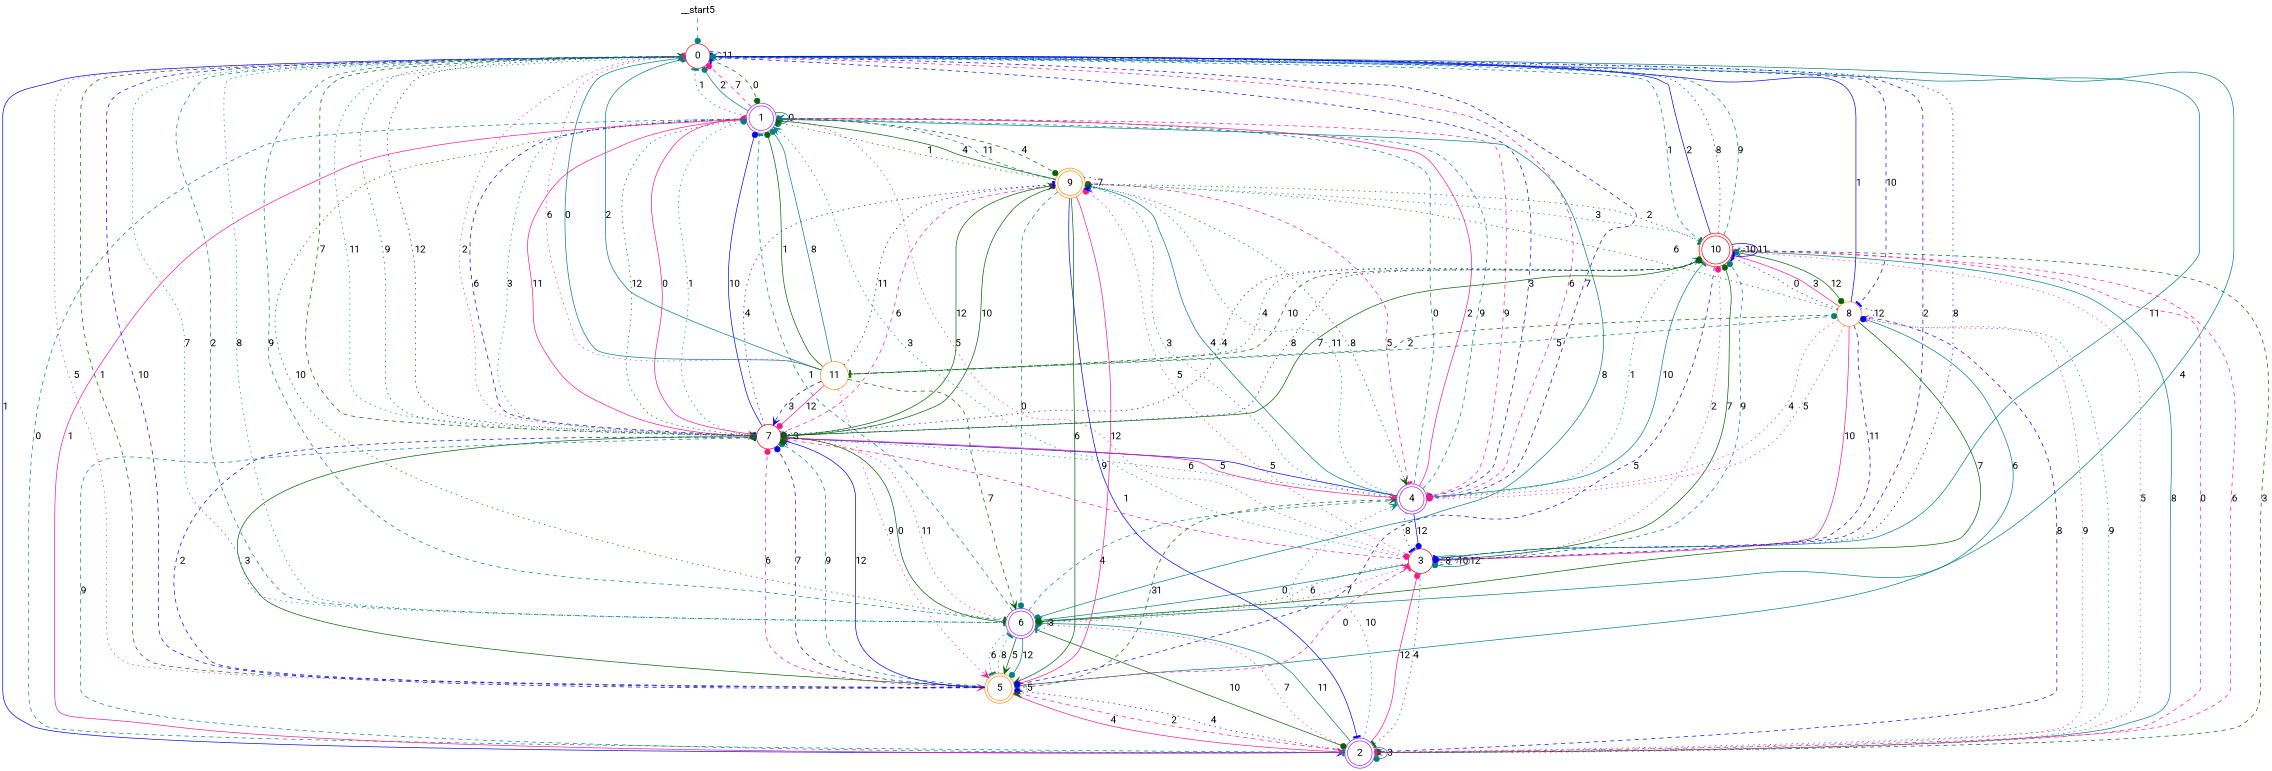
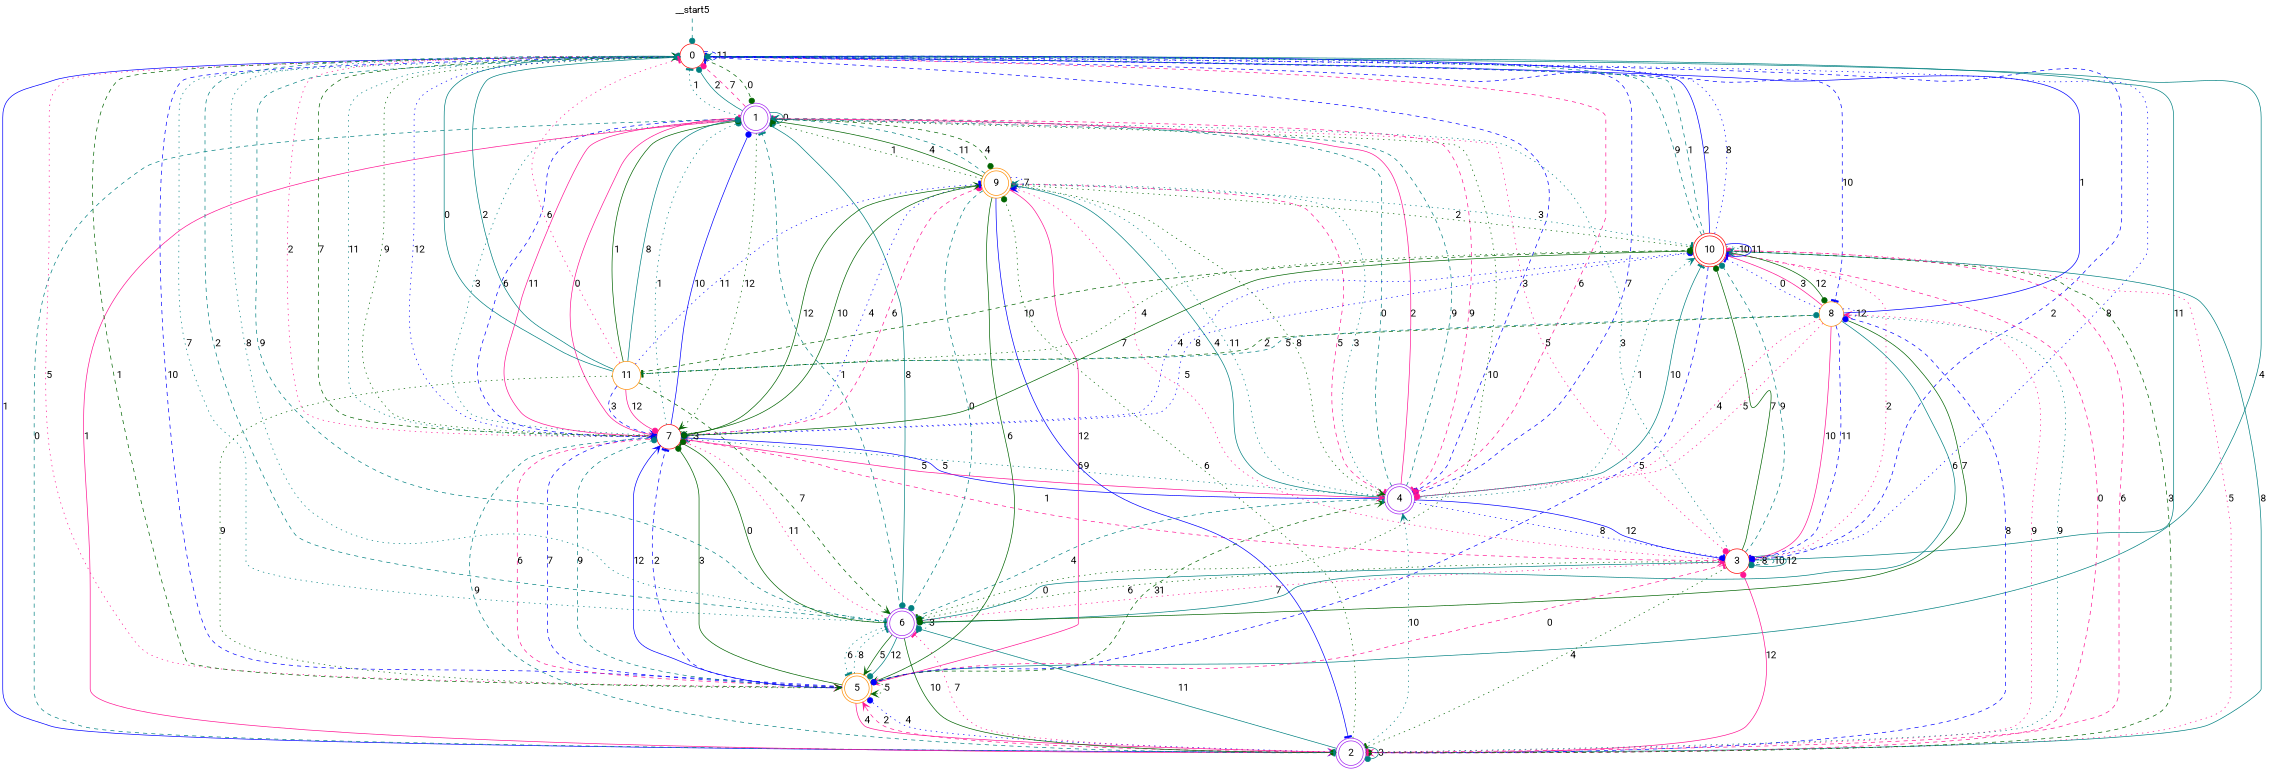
(1469, 221) -> (1196, 464)
(891, 543) -> (238, 641)
